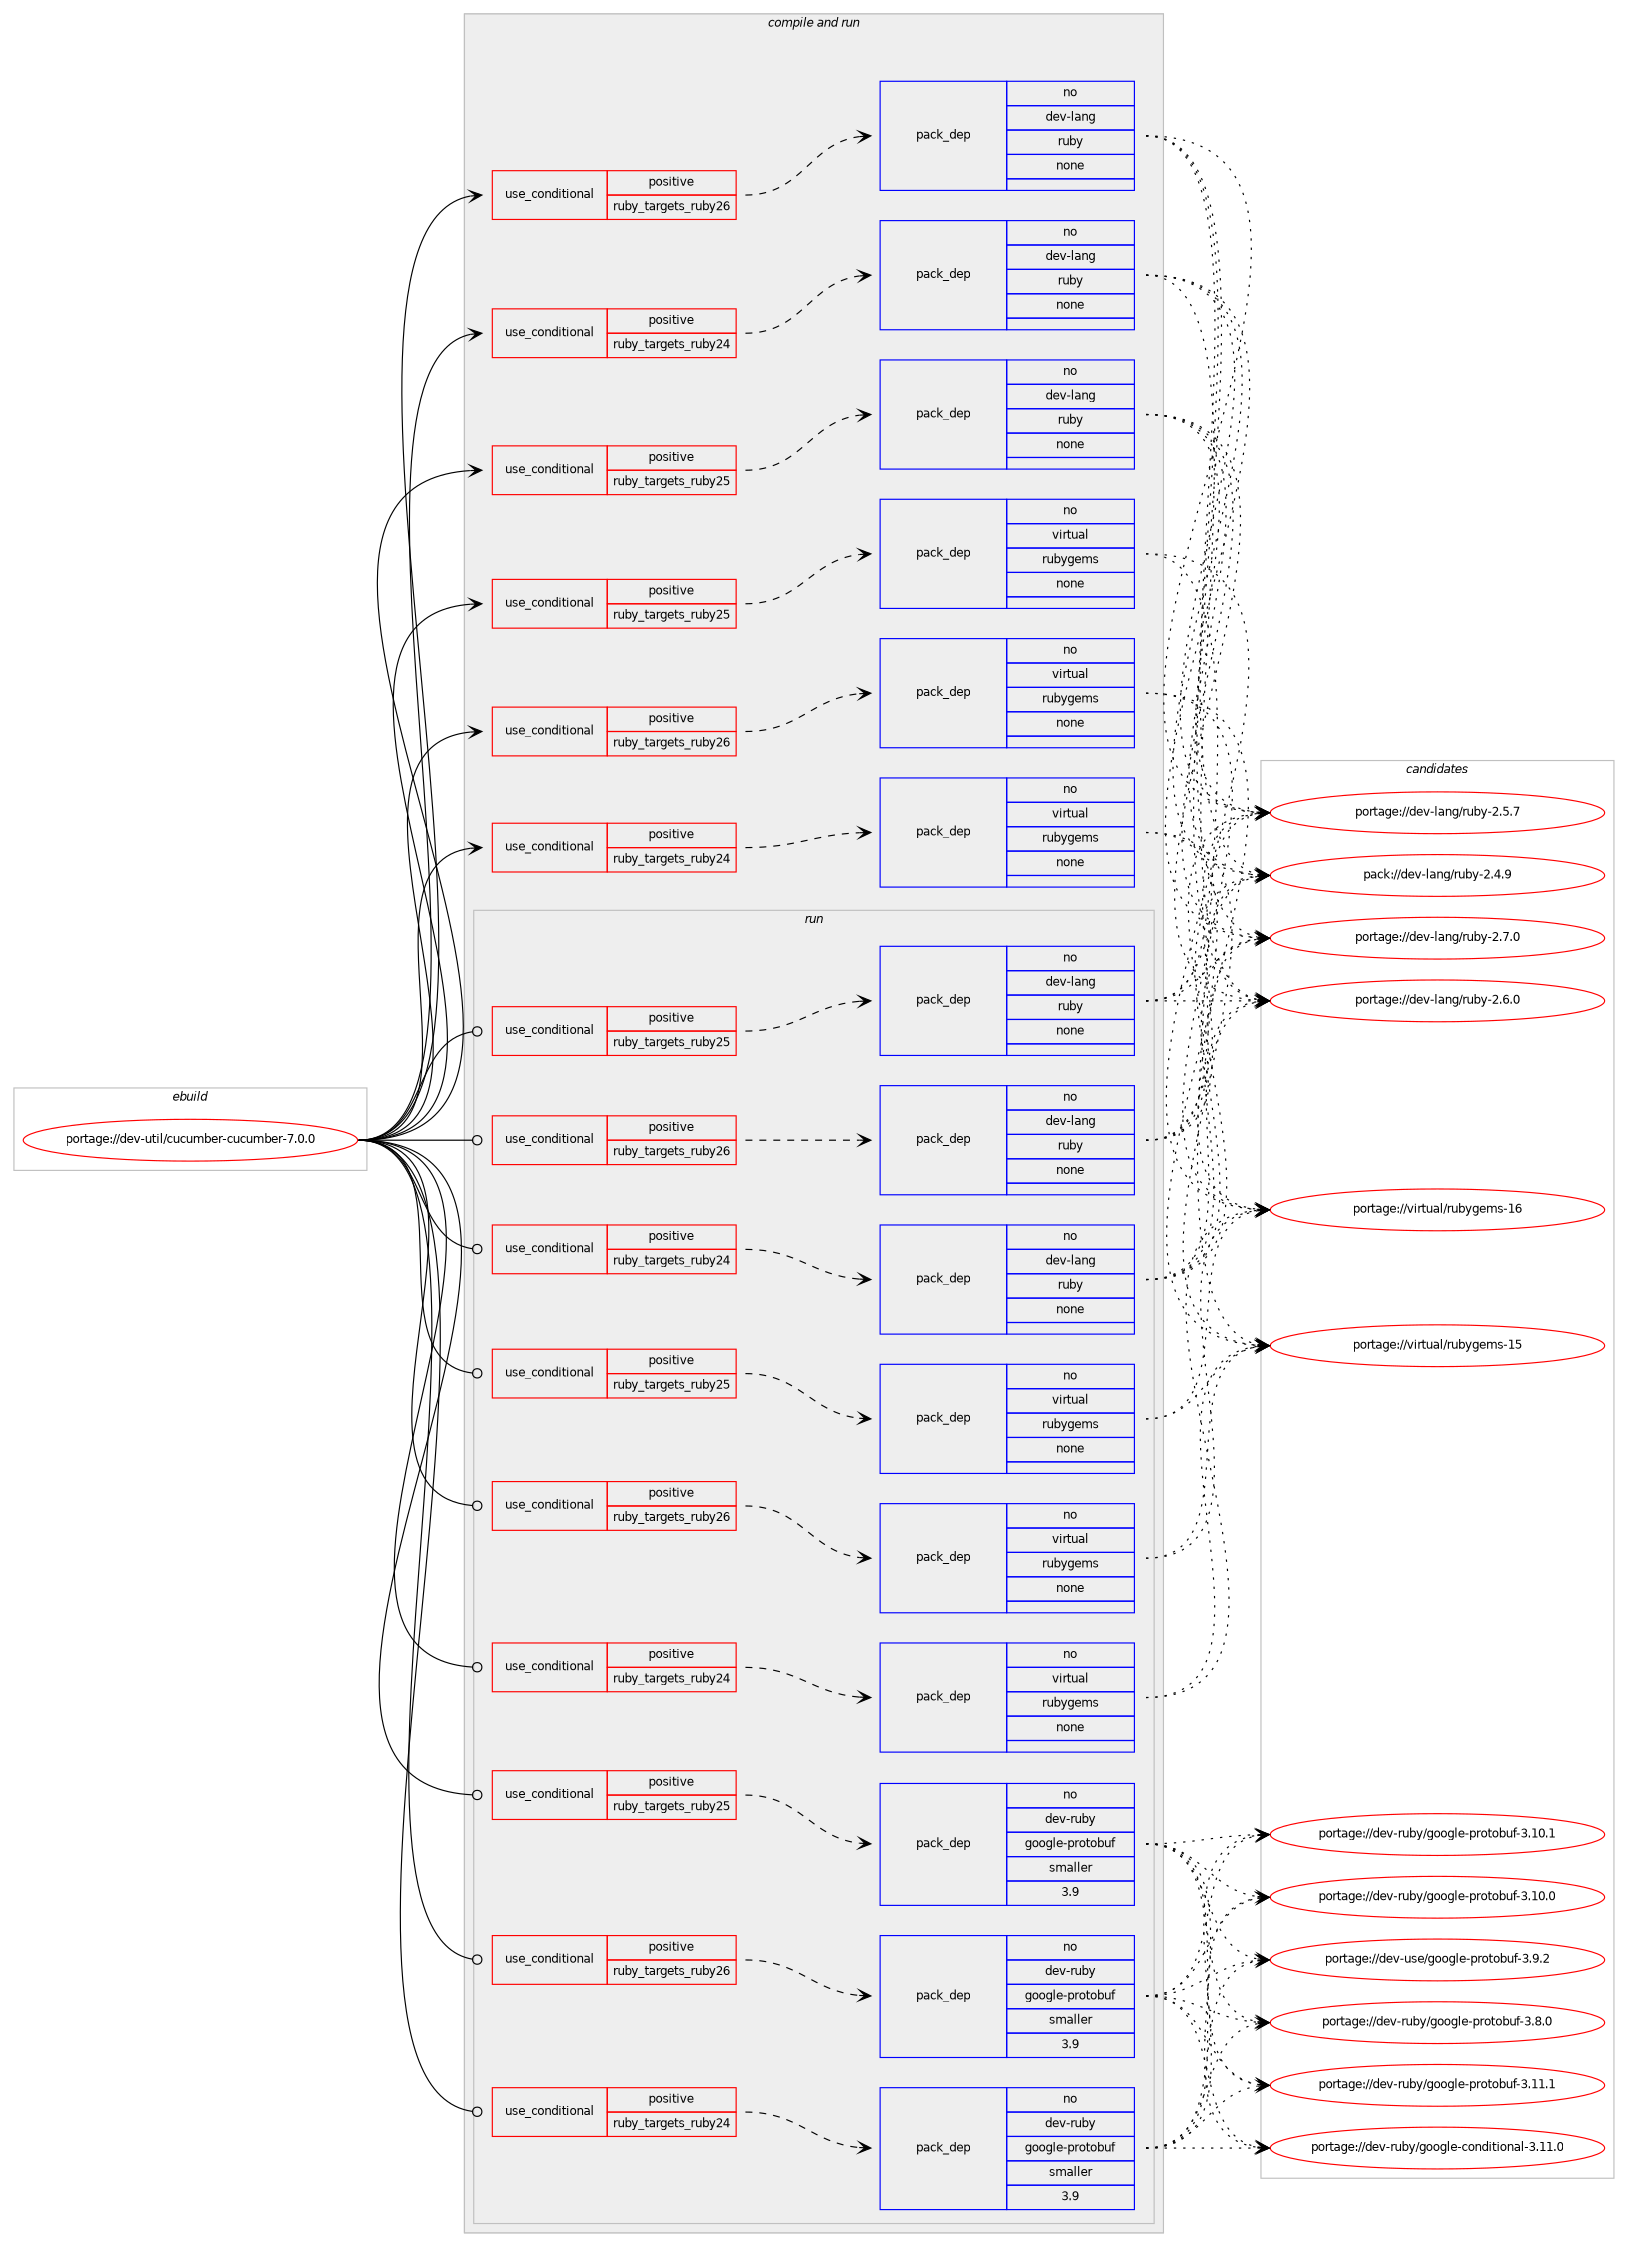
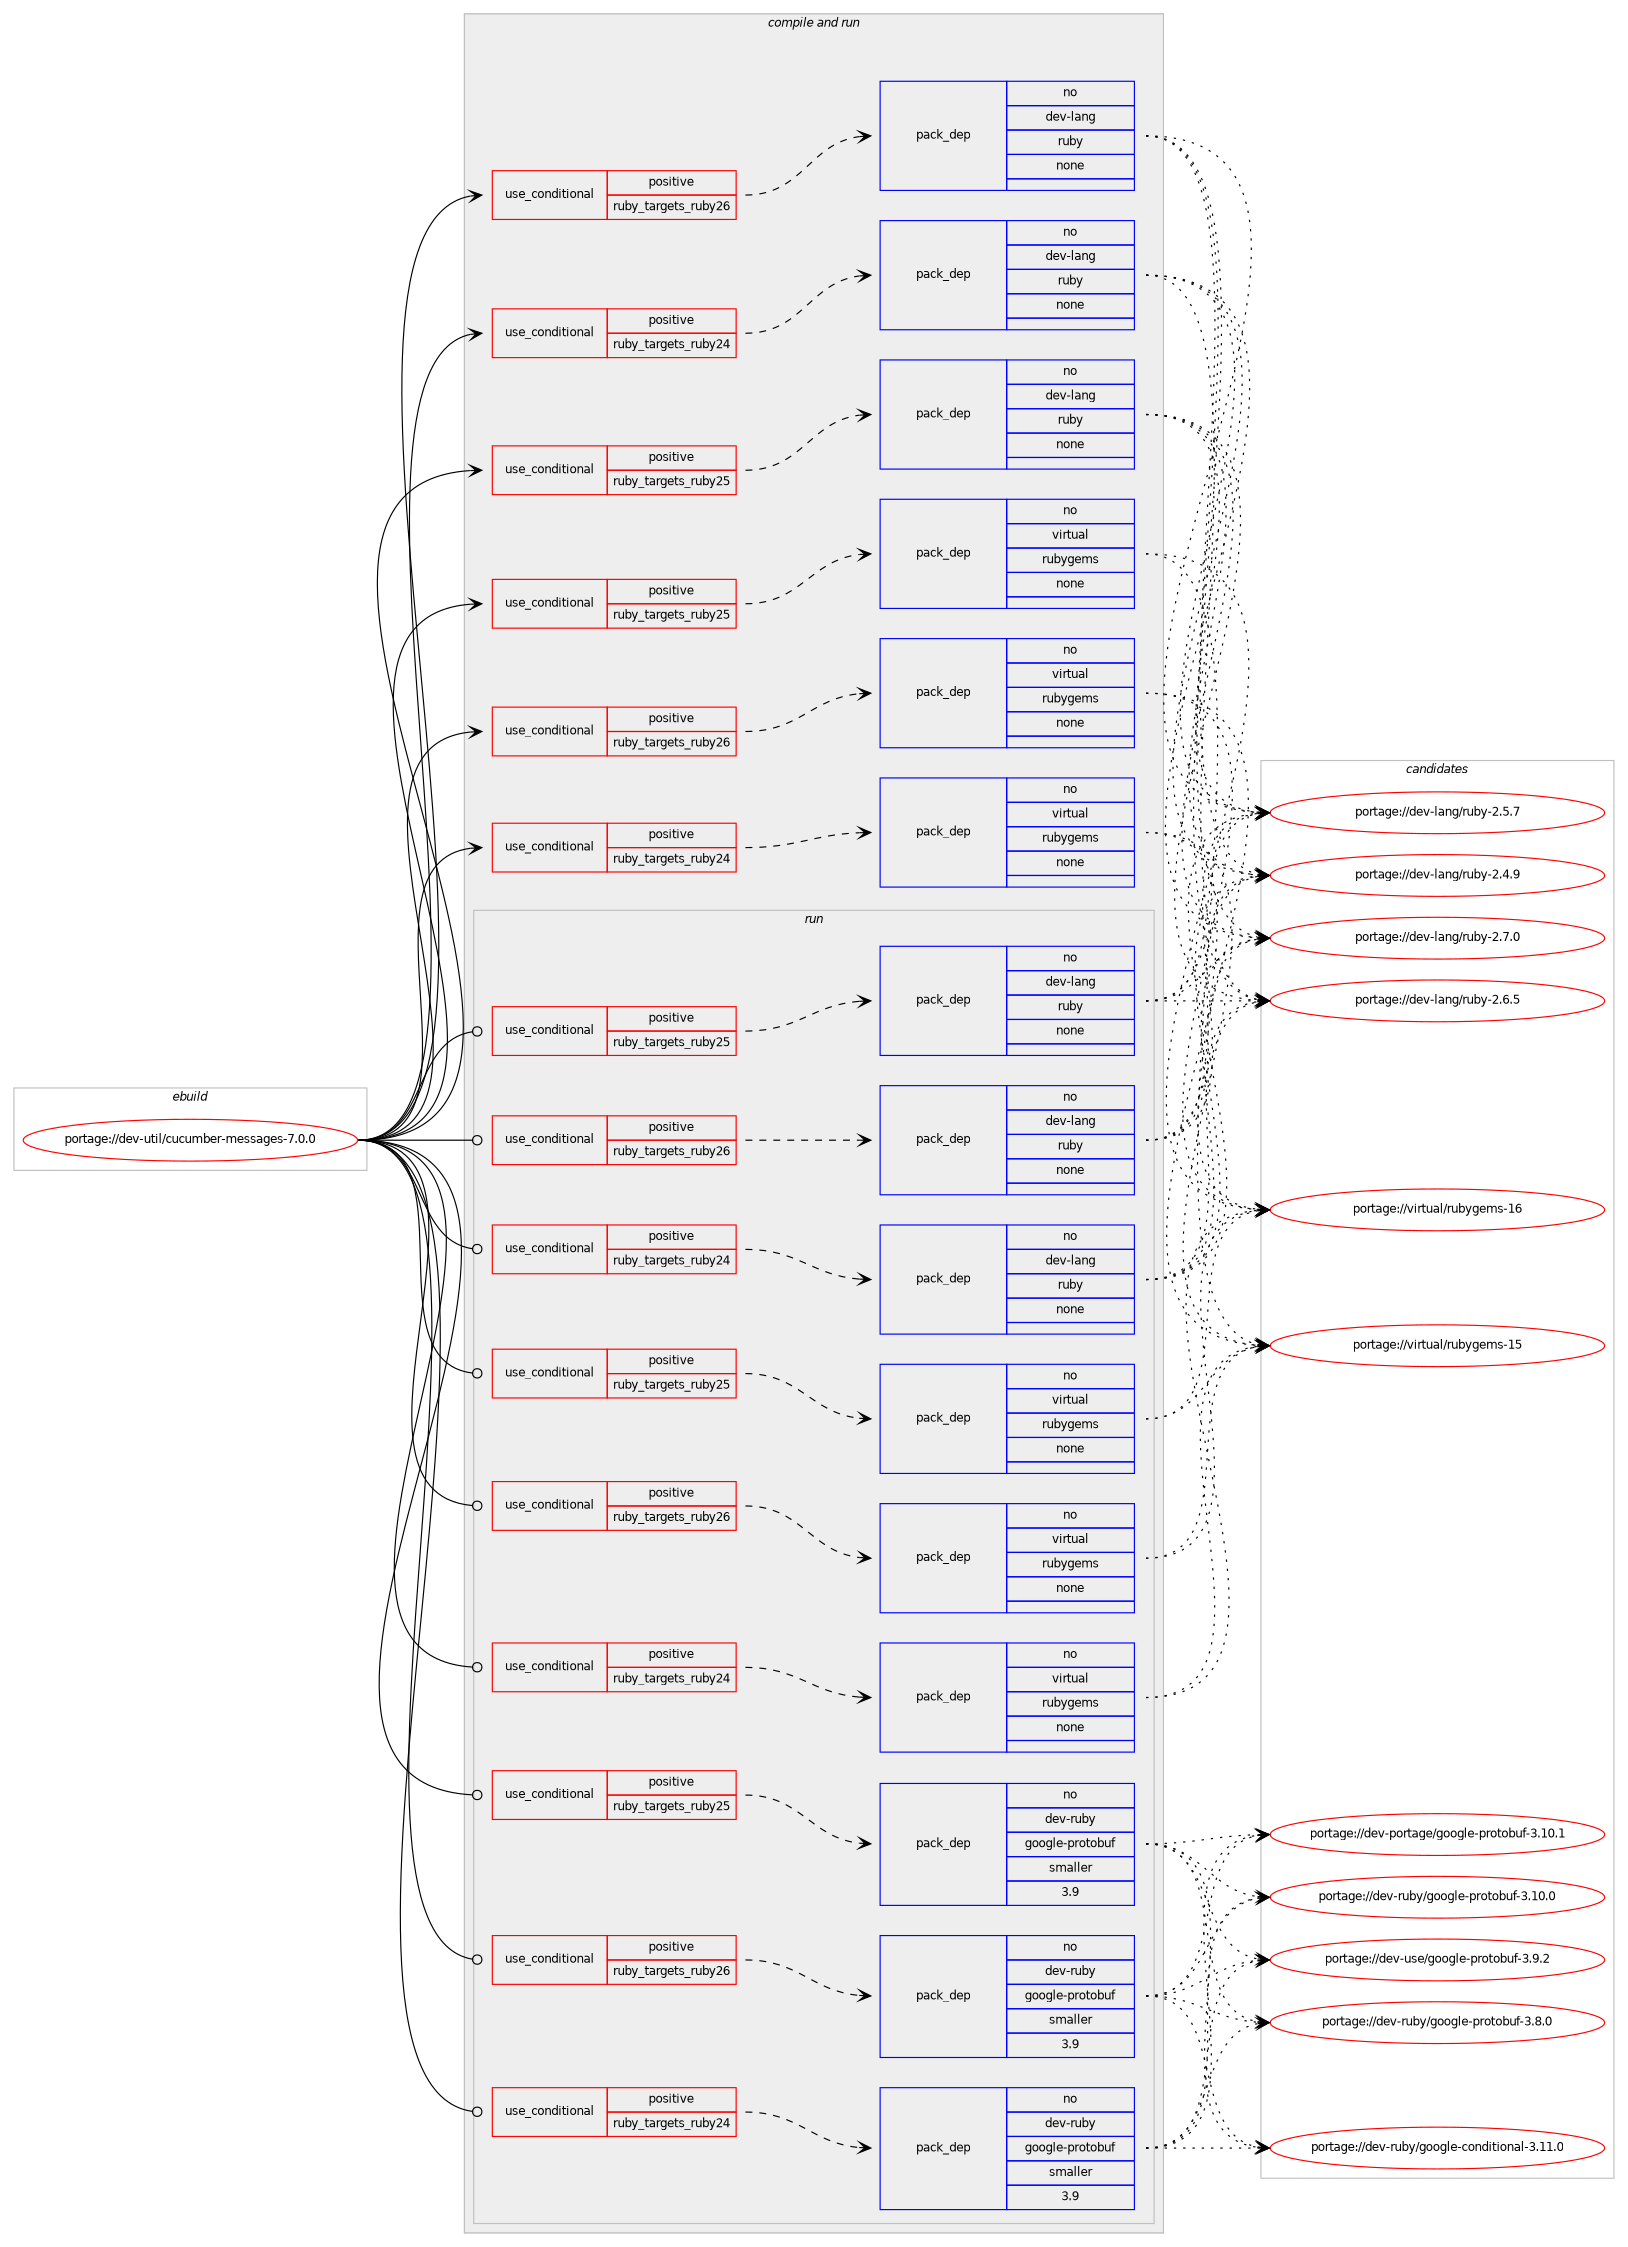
(1437, 875) -> (1437, 875)
(1437, 1001) -> (1437, 1001)
(190, 1140) -> (190, 1140)
(1437, 1835) -> (1437, 1835)
(1437, 2085) -> none
